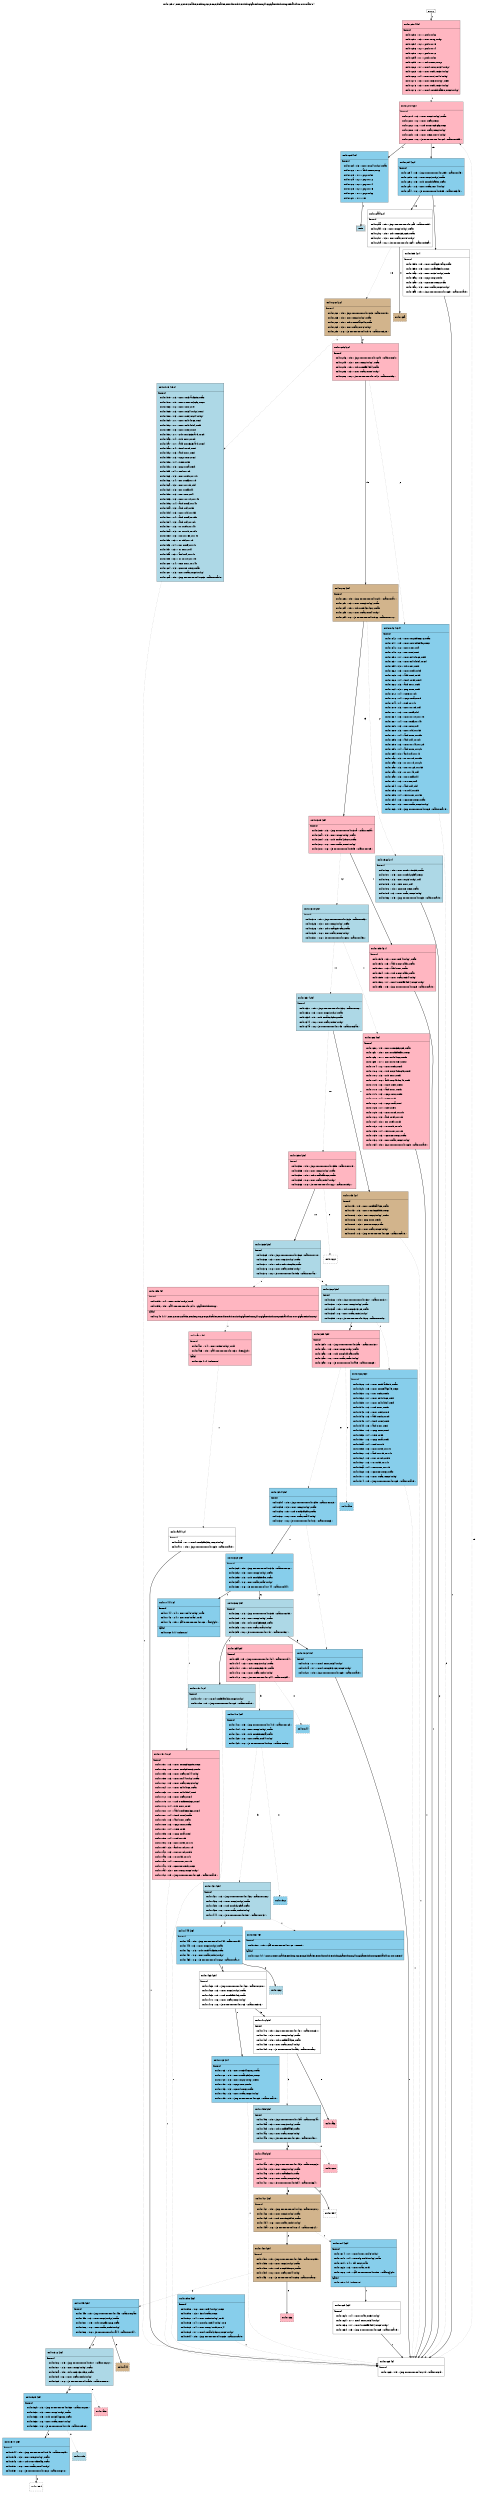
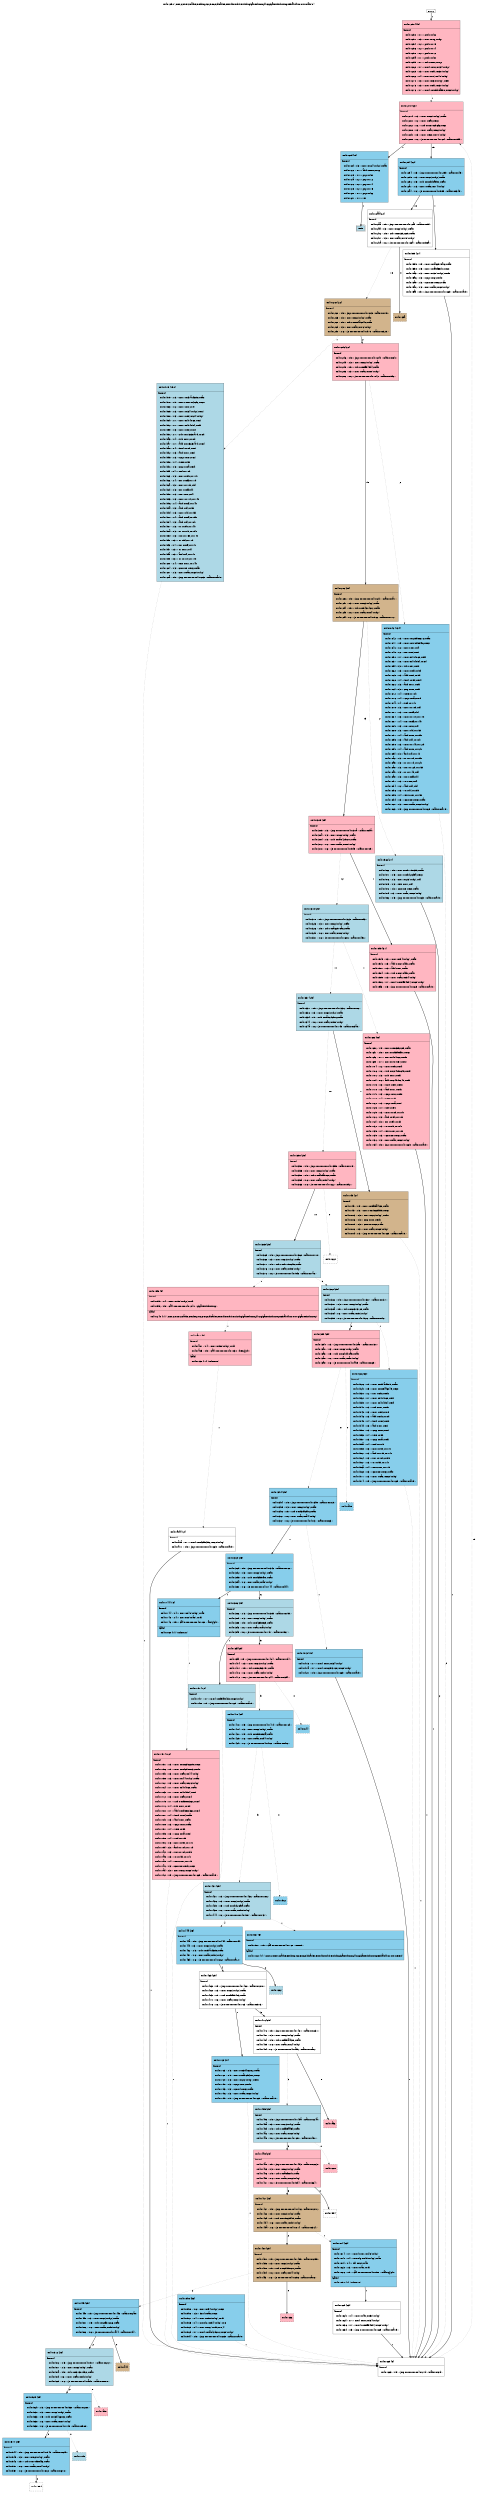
(297, 1642) -> (259, 1640)
